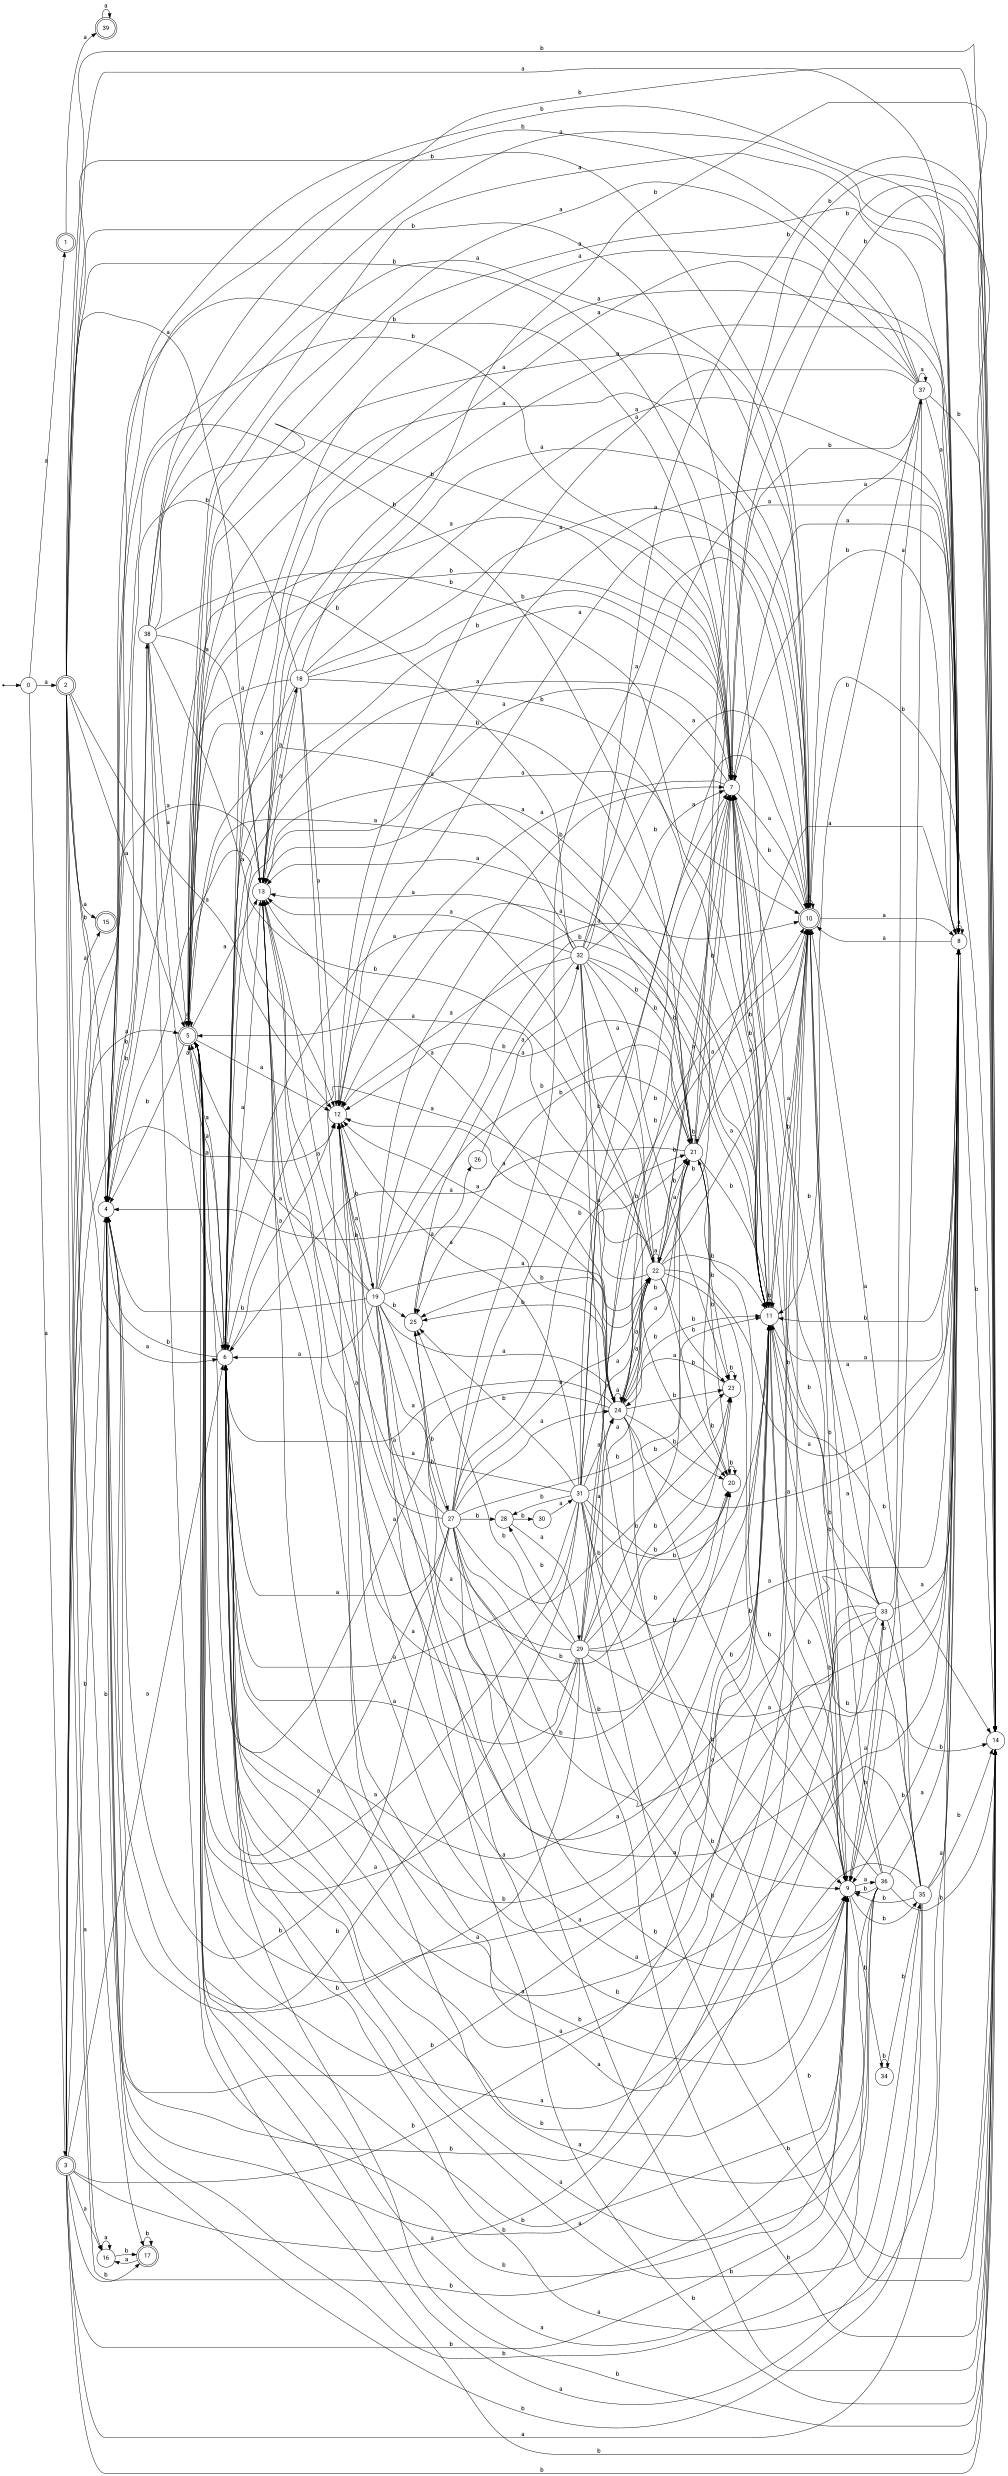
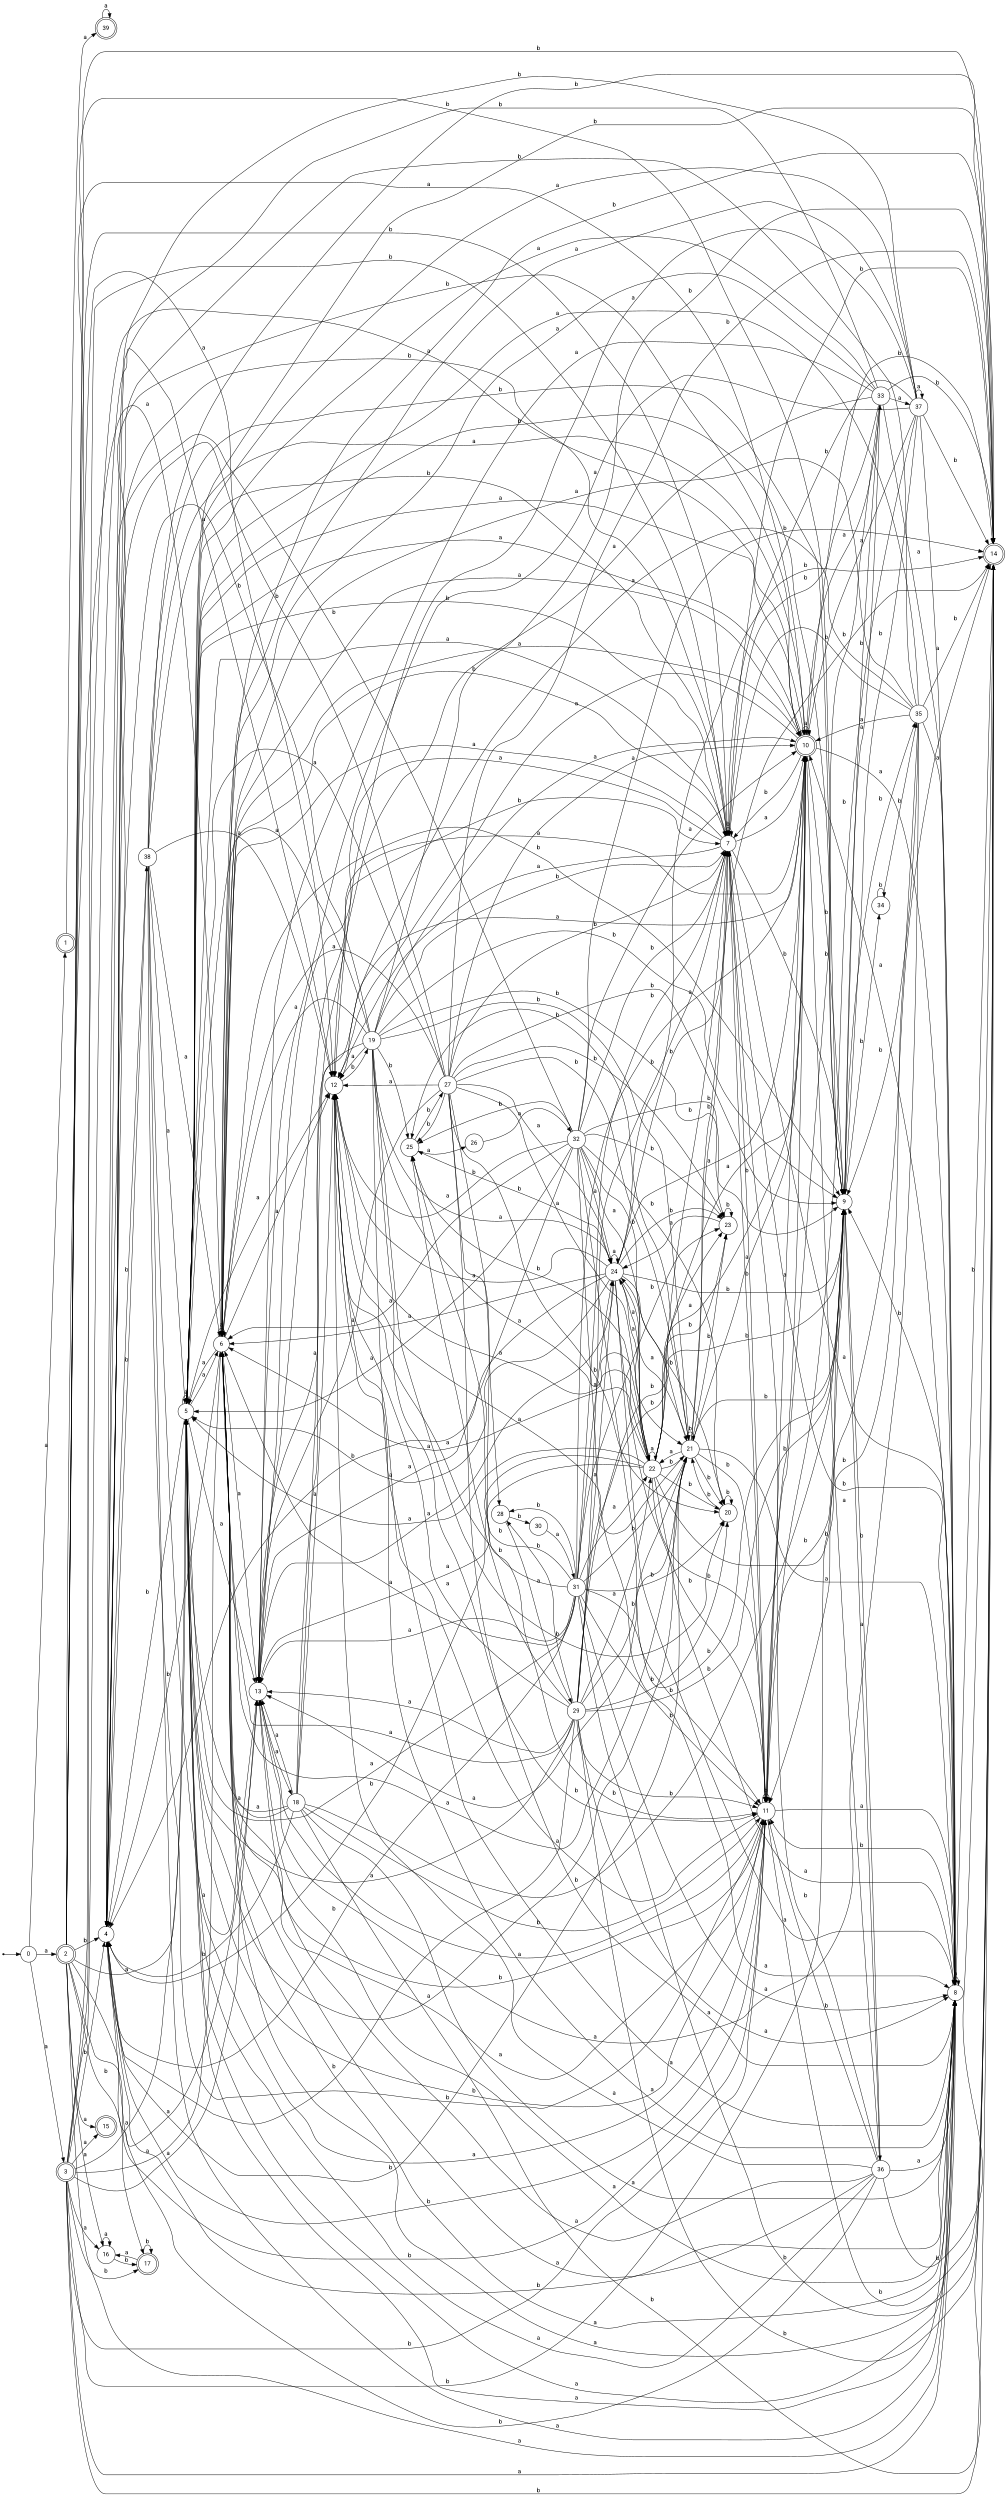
(432, 157) -> (429, 184)
(188, 1036) -> (186, 1411)
(996, 1741) -> (994, 554)
none -> (360, 1792)
